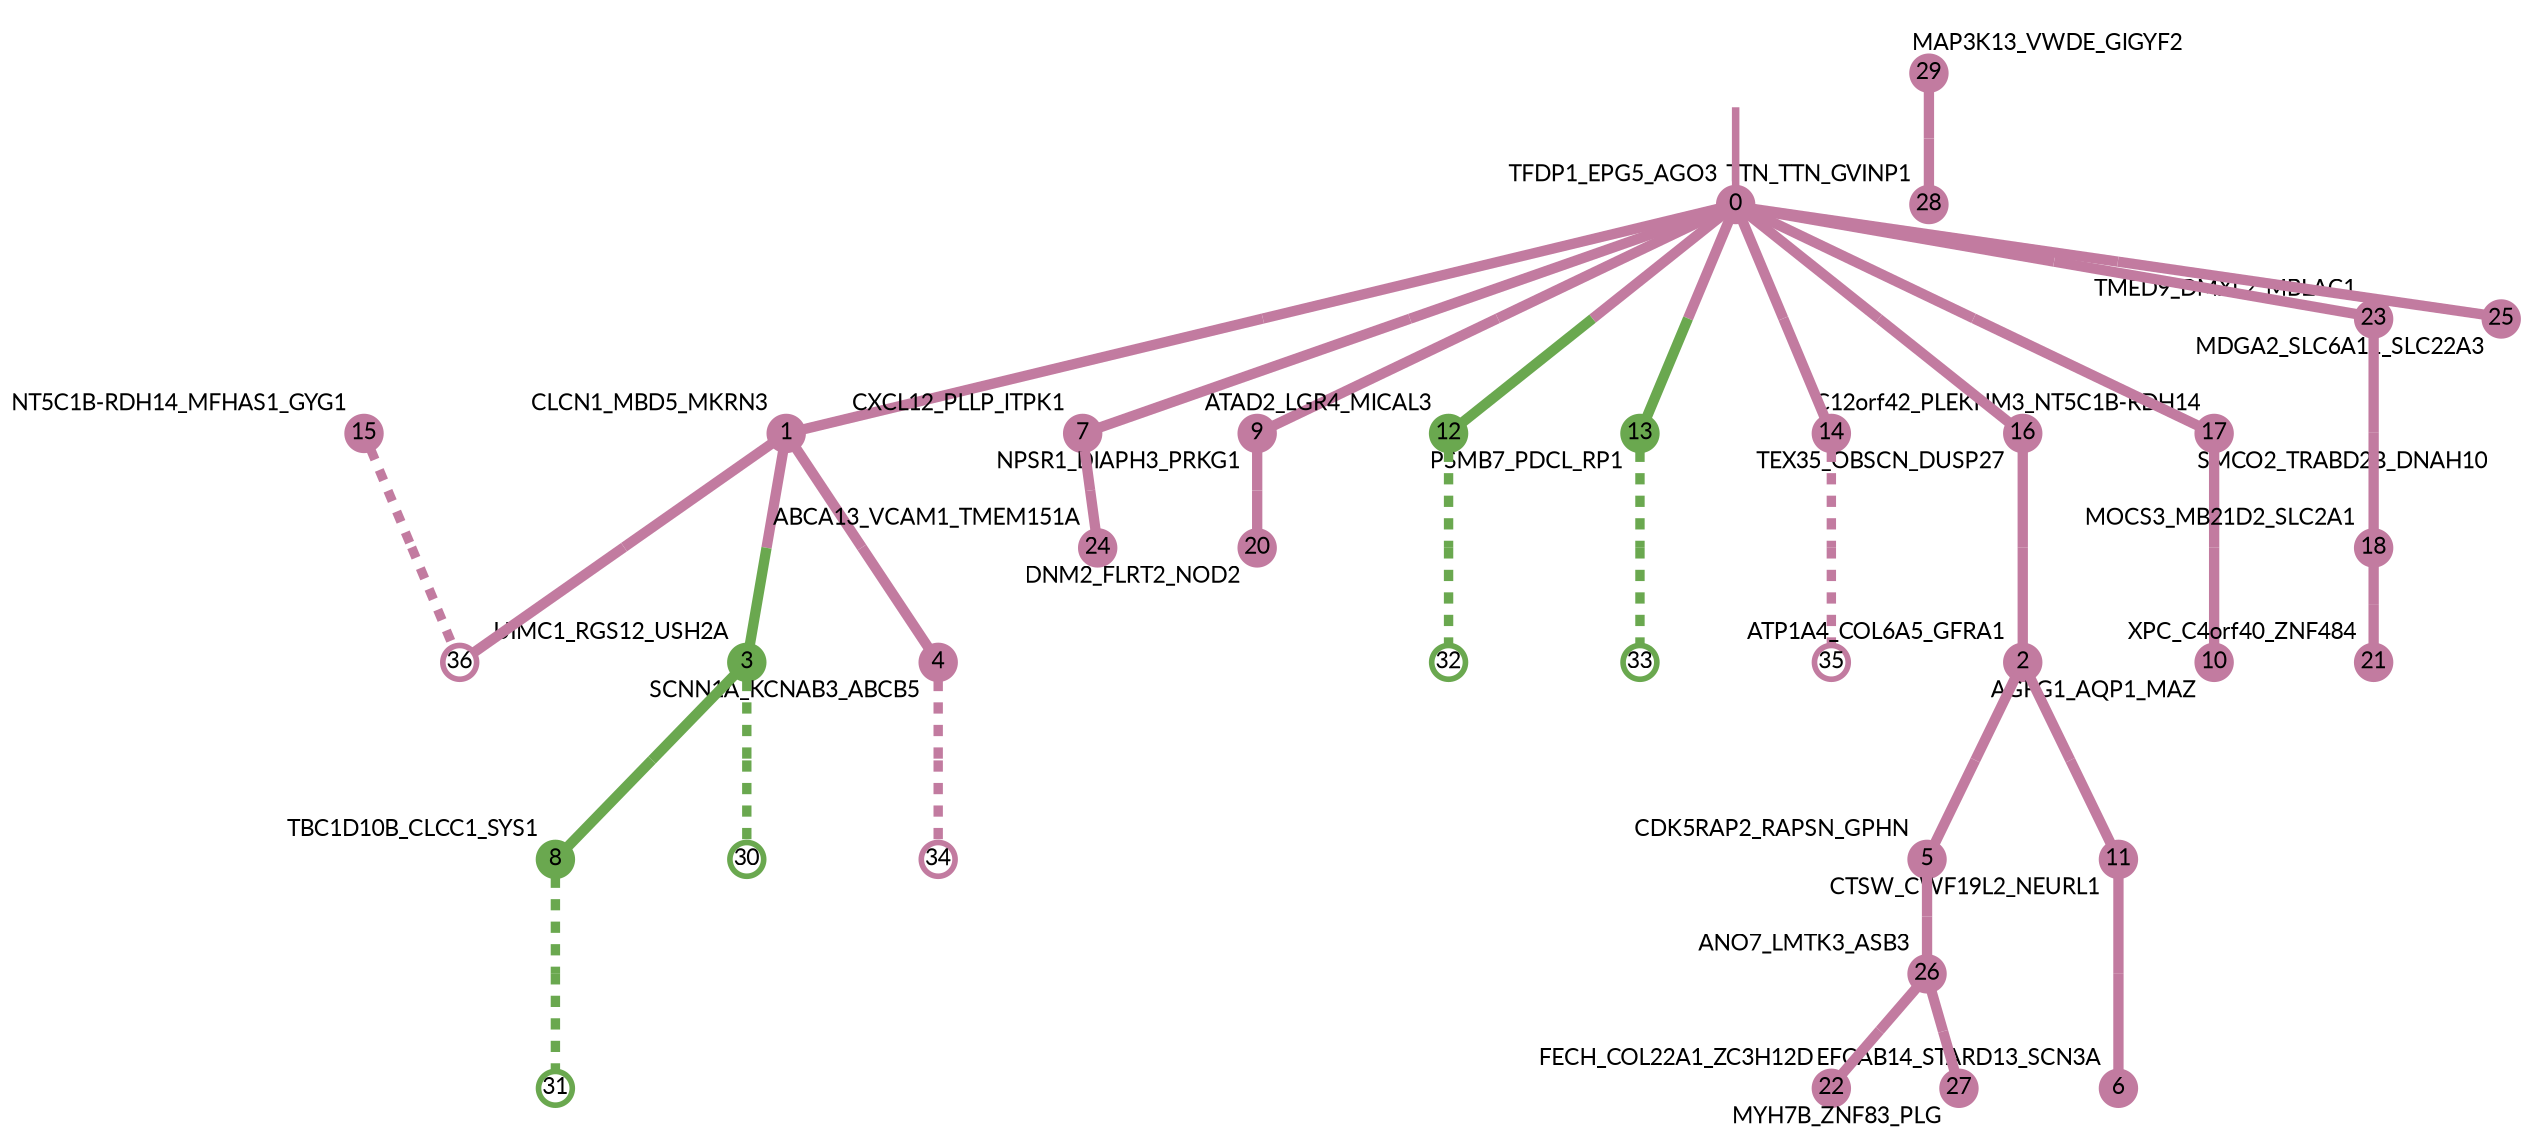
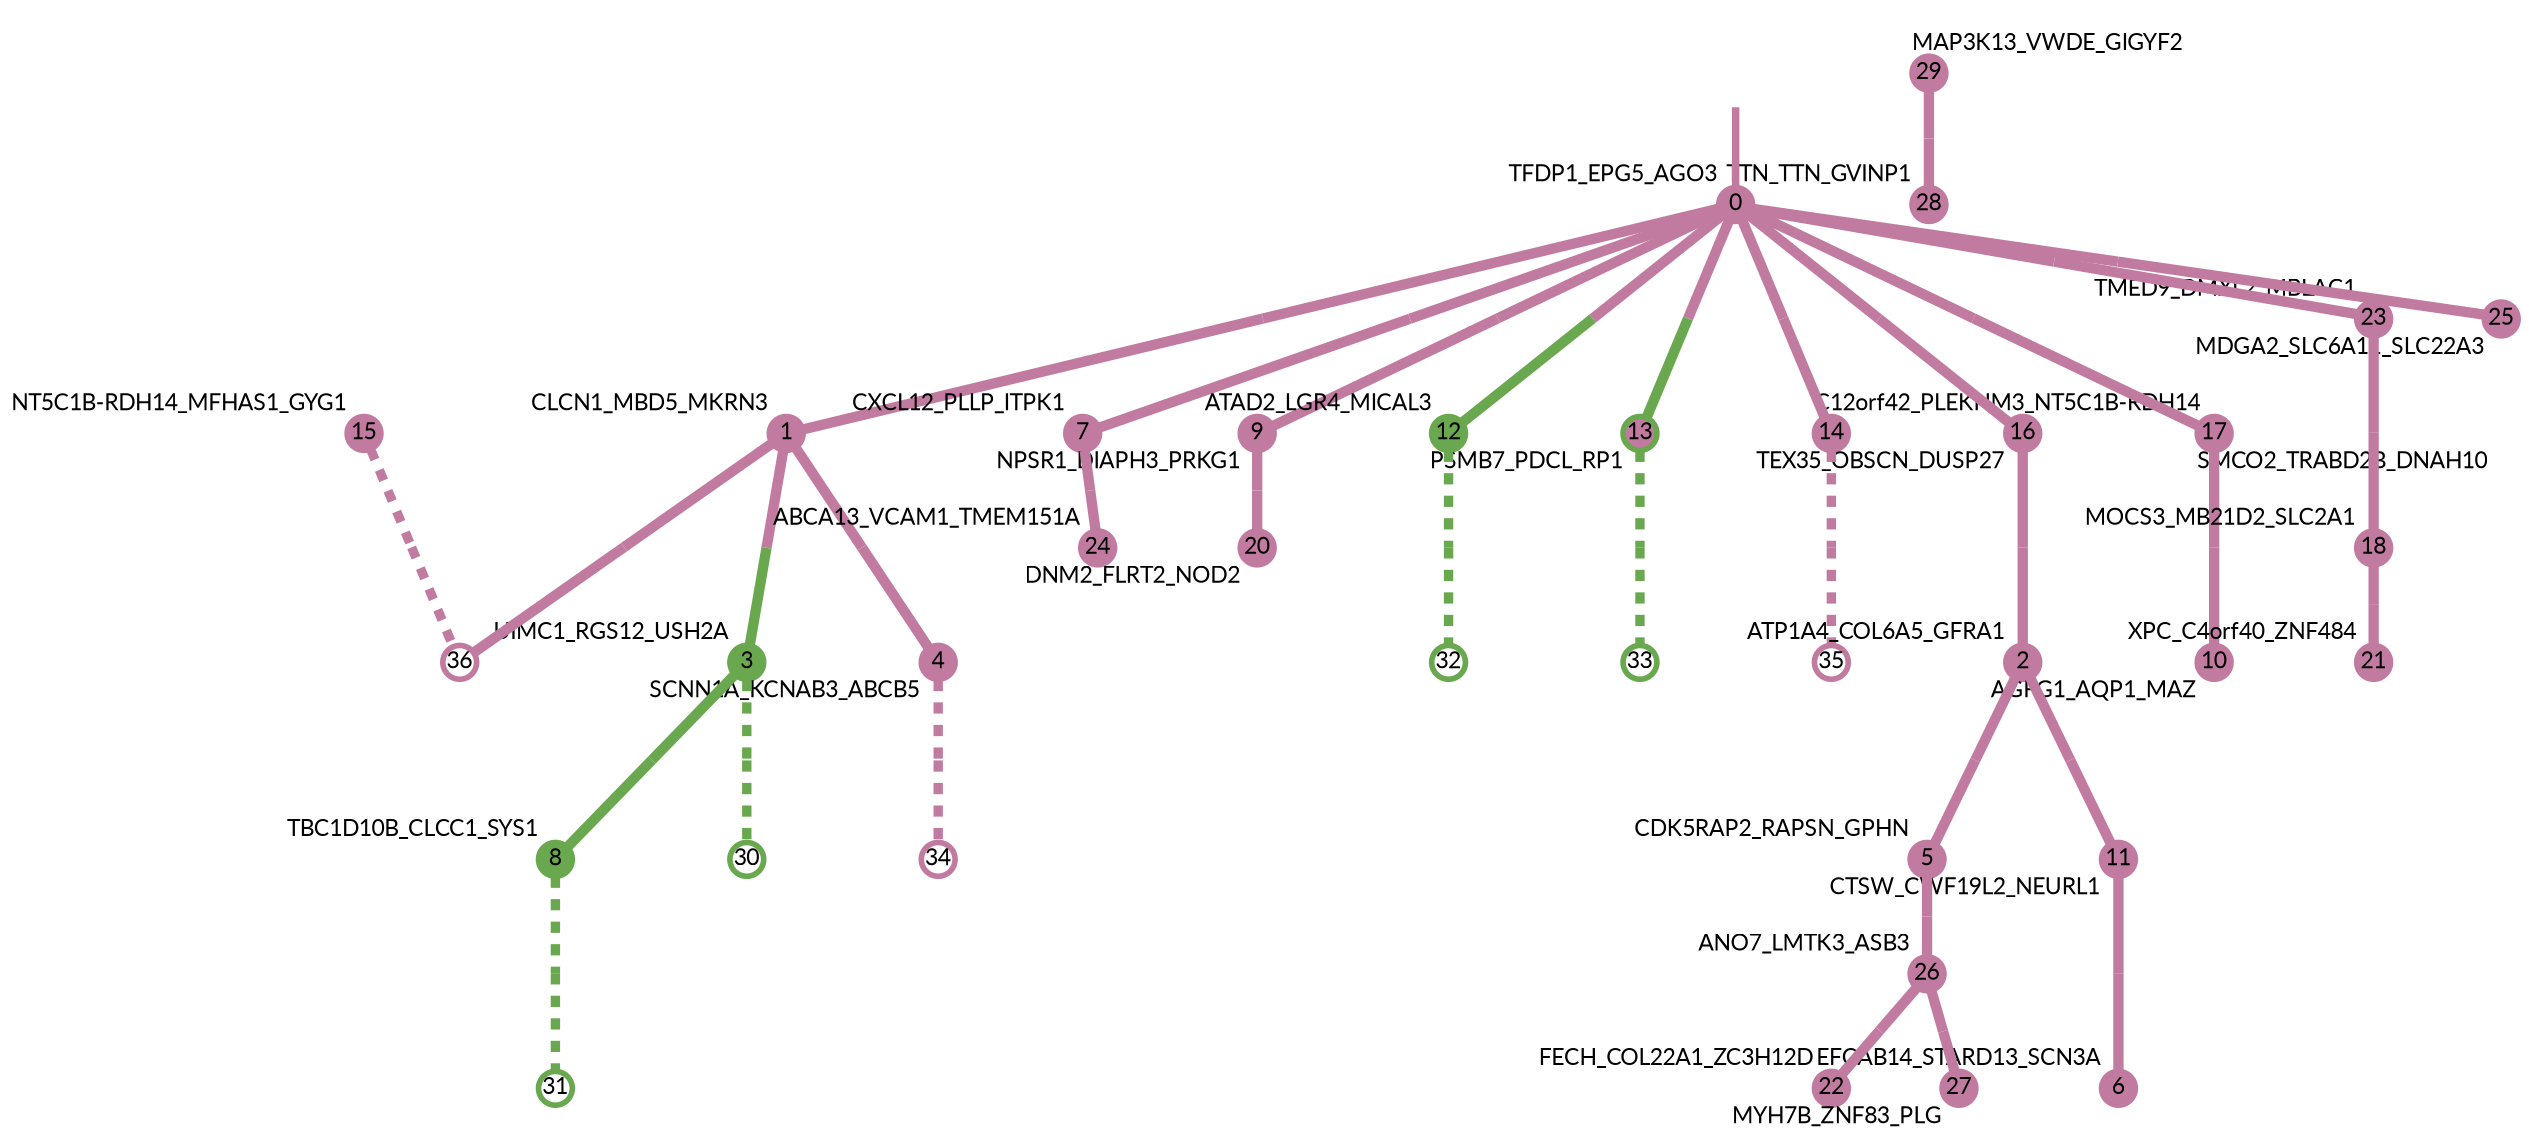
(1640, 433) -> (1640, 433)
